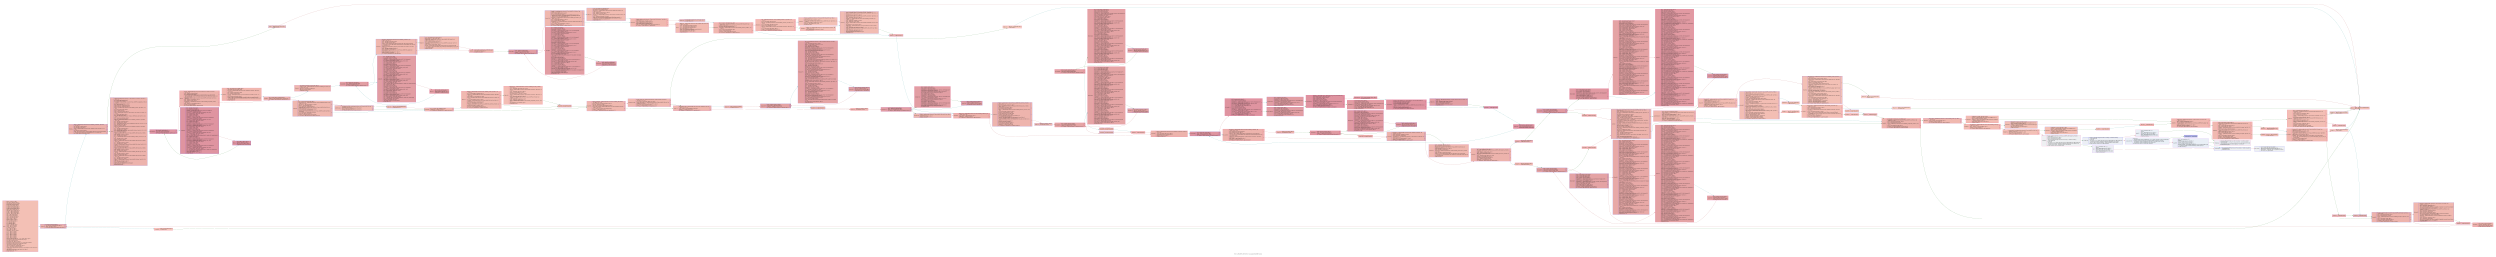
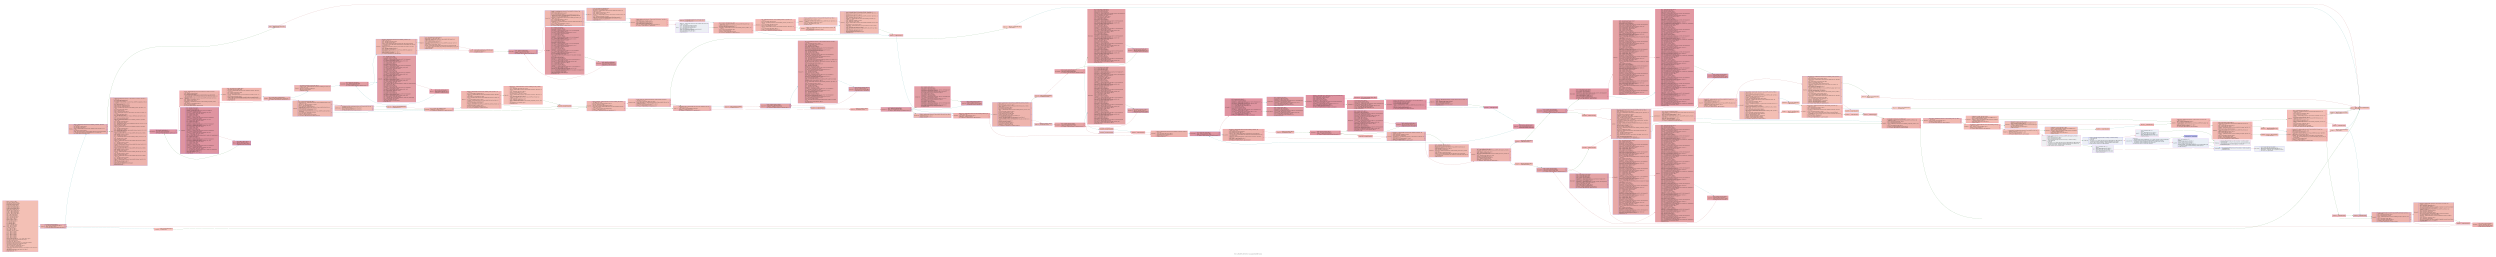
(692, 28) -> (692, 28)
none -> (1043, 96)
